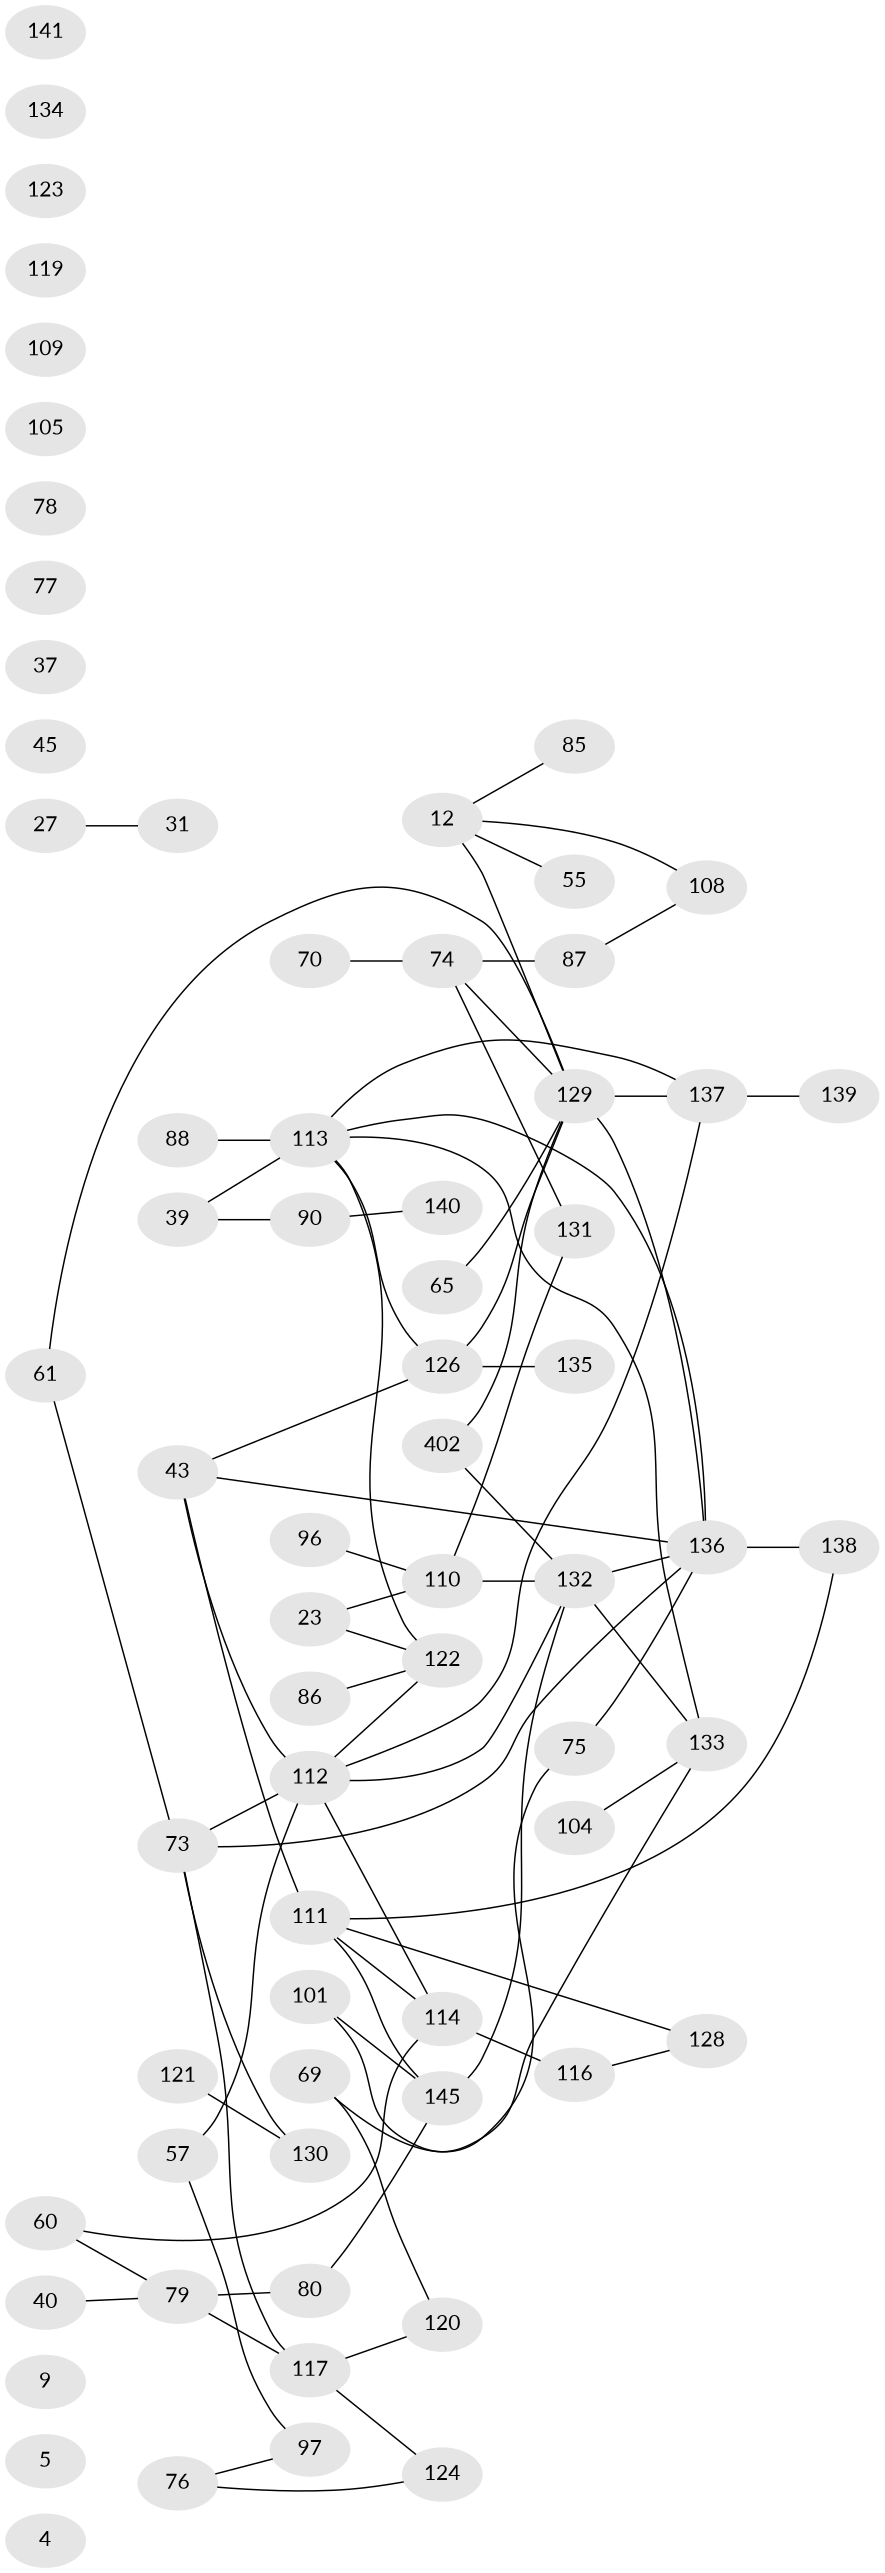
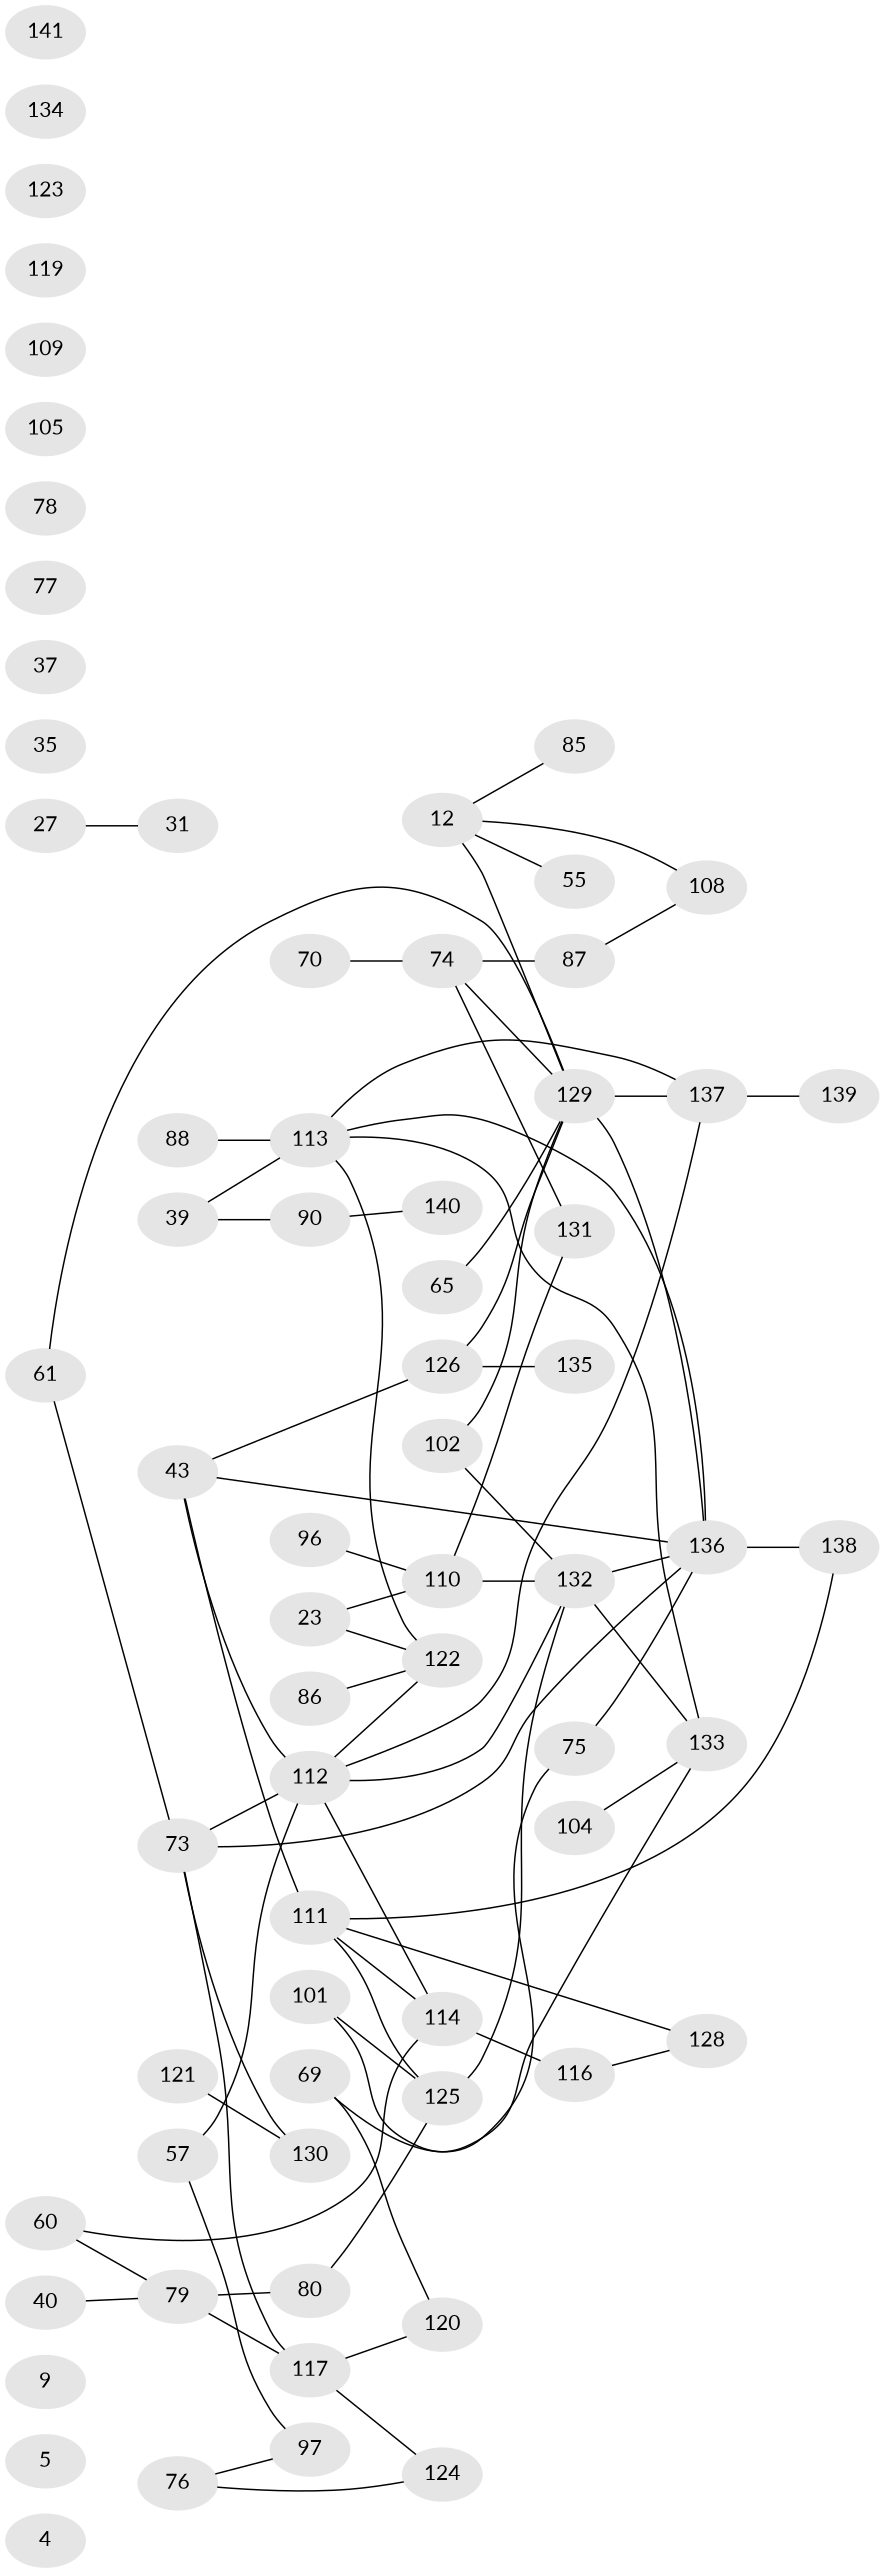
(46, 746) -> (46, 746)
(376, 1253) -> none
(442, 1446) -> (442, 1446)
(442, 2098) -> (442, 2098)
